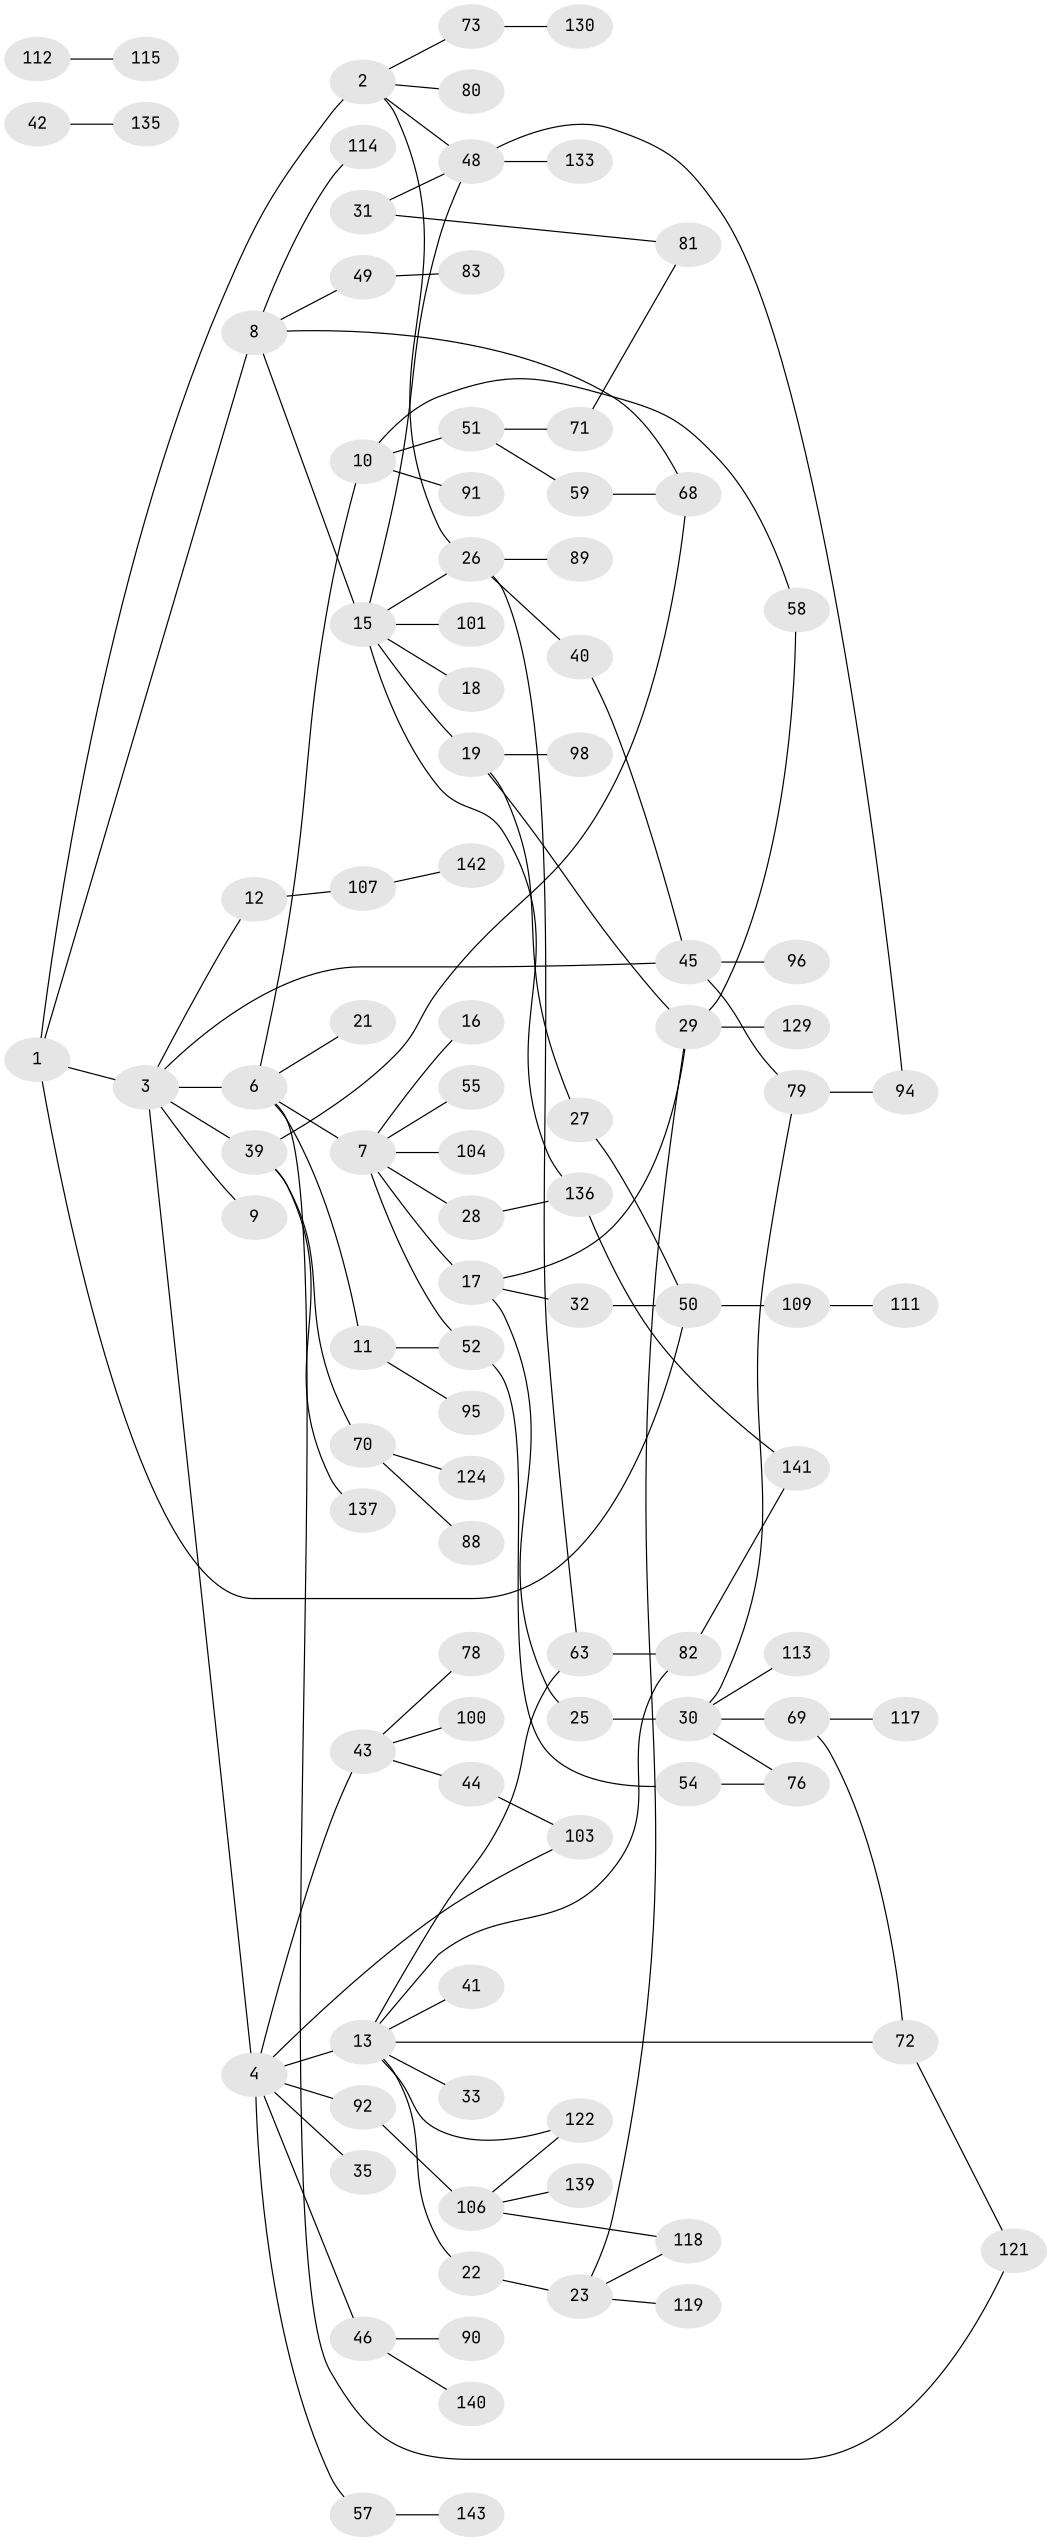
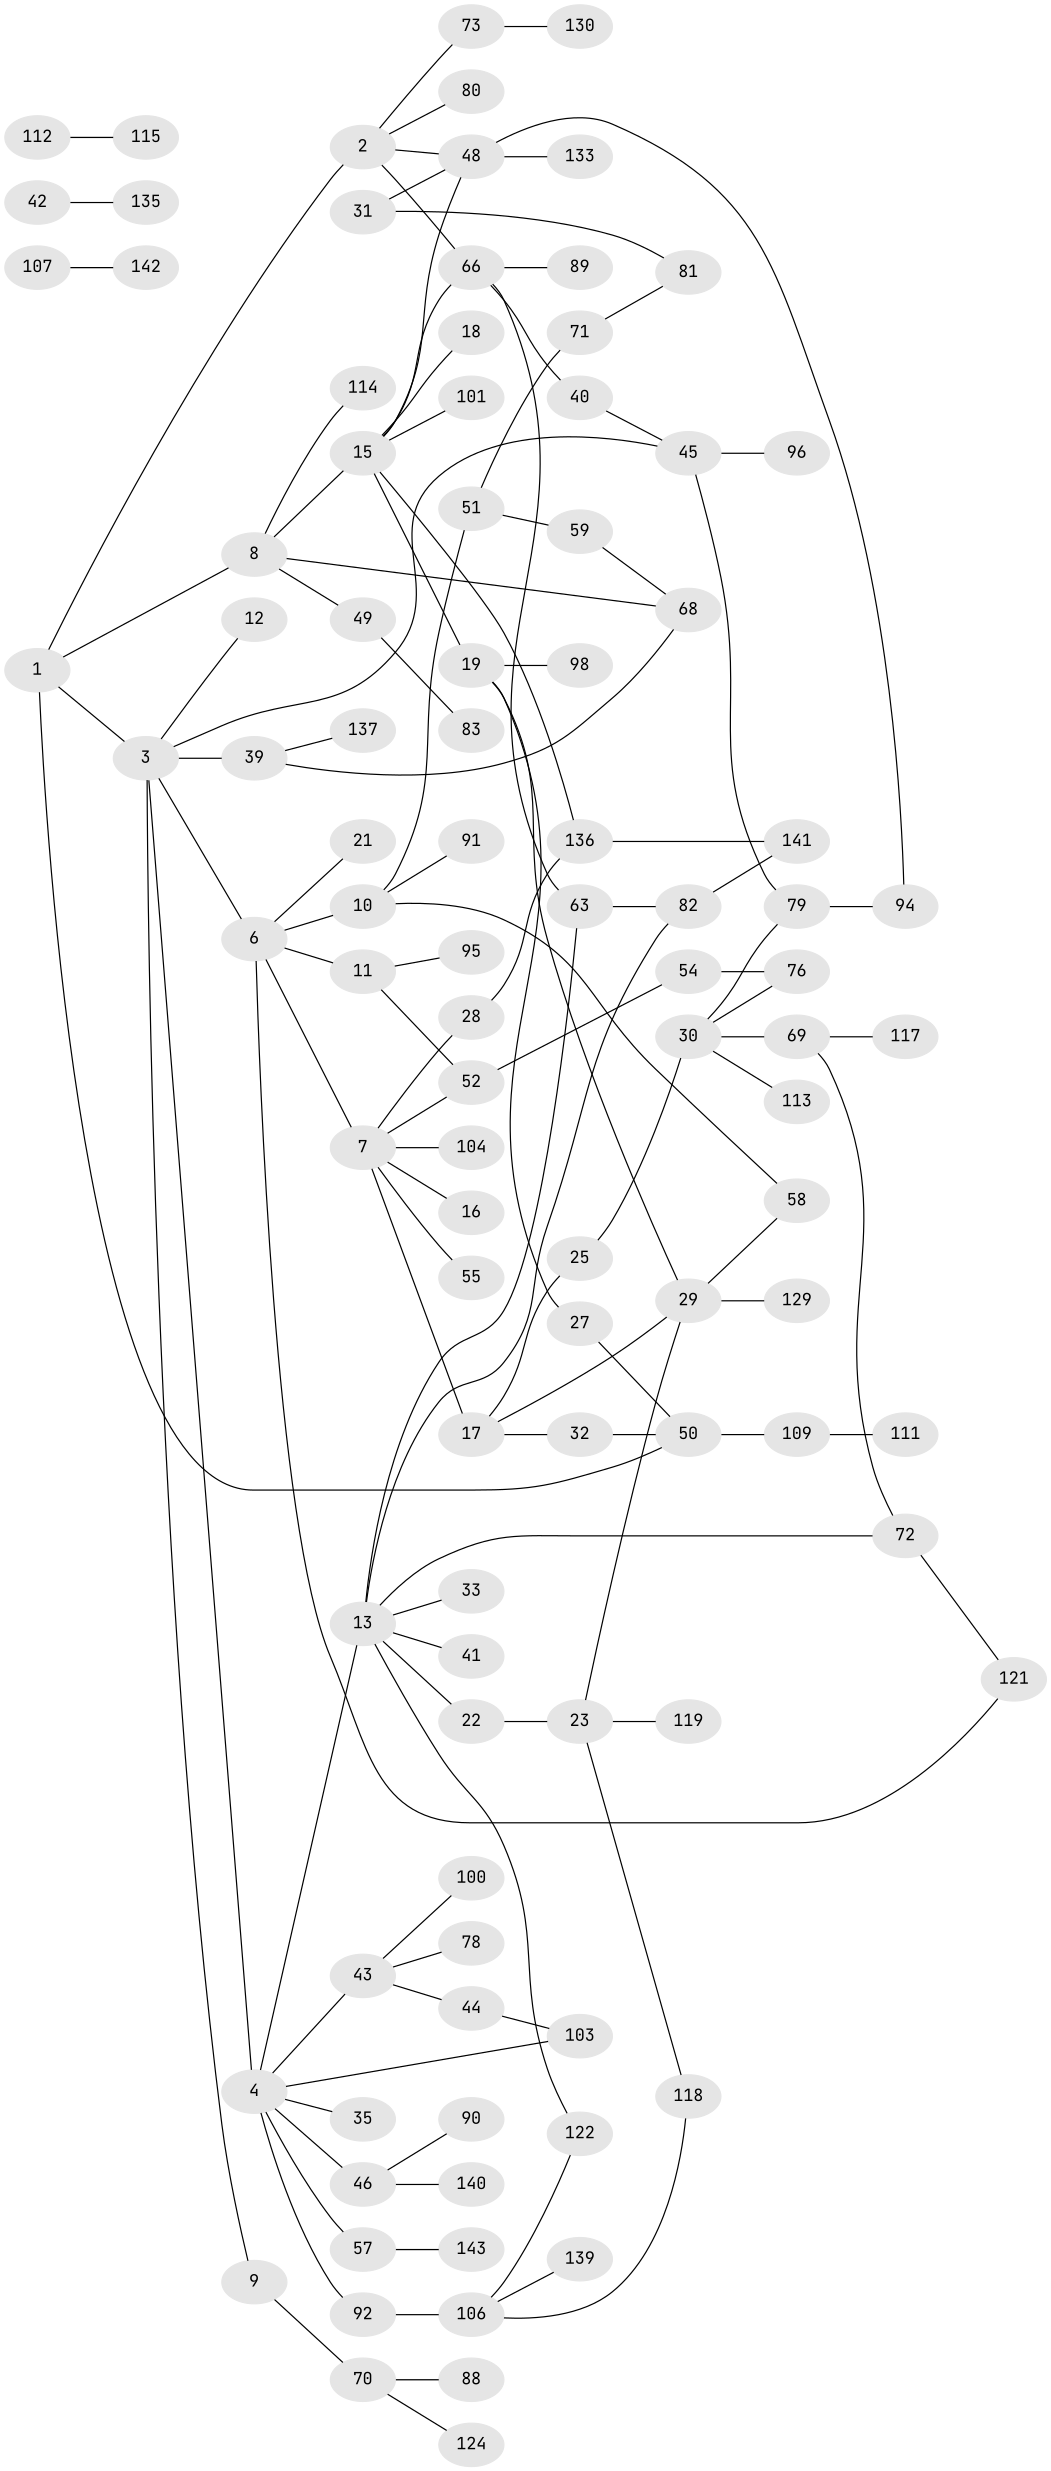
(471, 559) -> (471, 268)
(309, 894) -> none
(317, 1323) -> (309, 2331)
